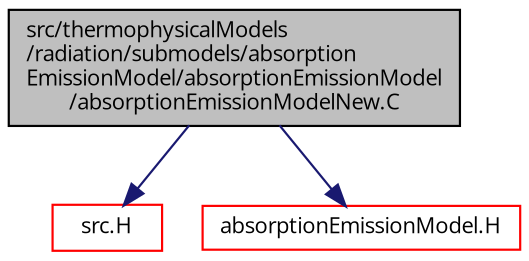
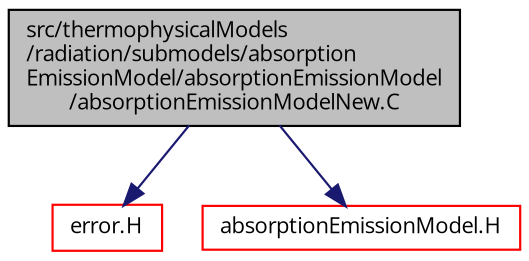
(107, 228) -> (107, 228)
